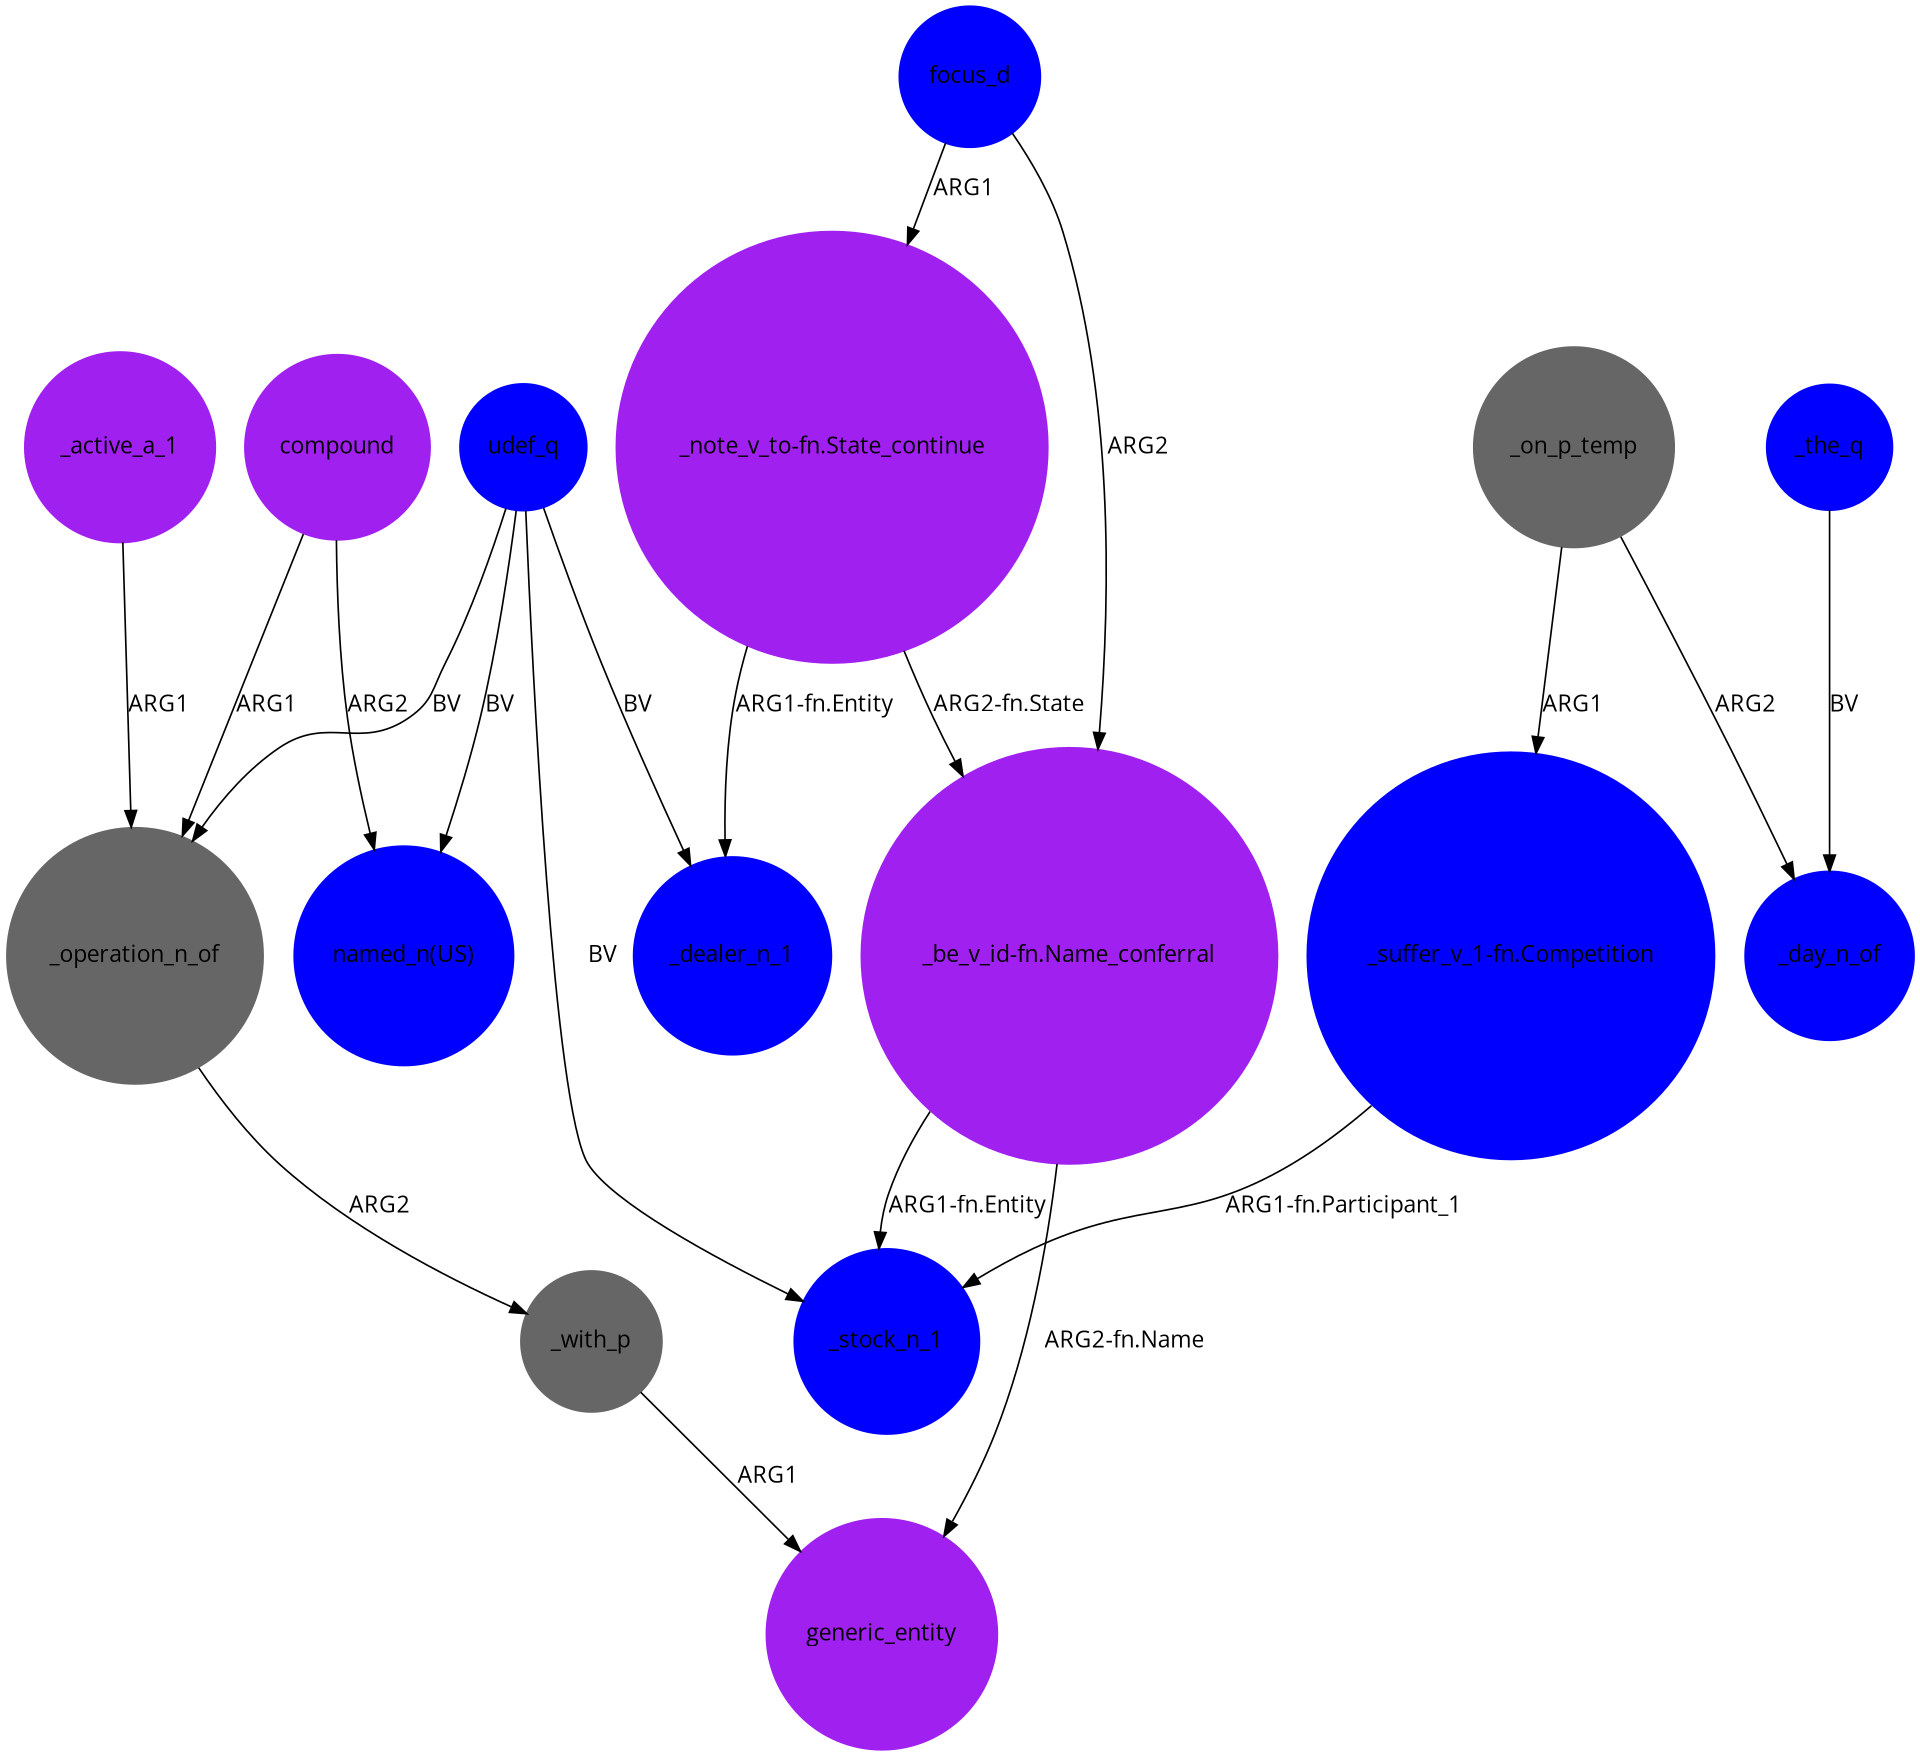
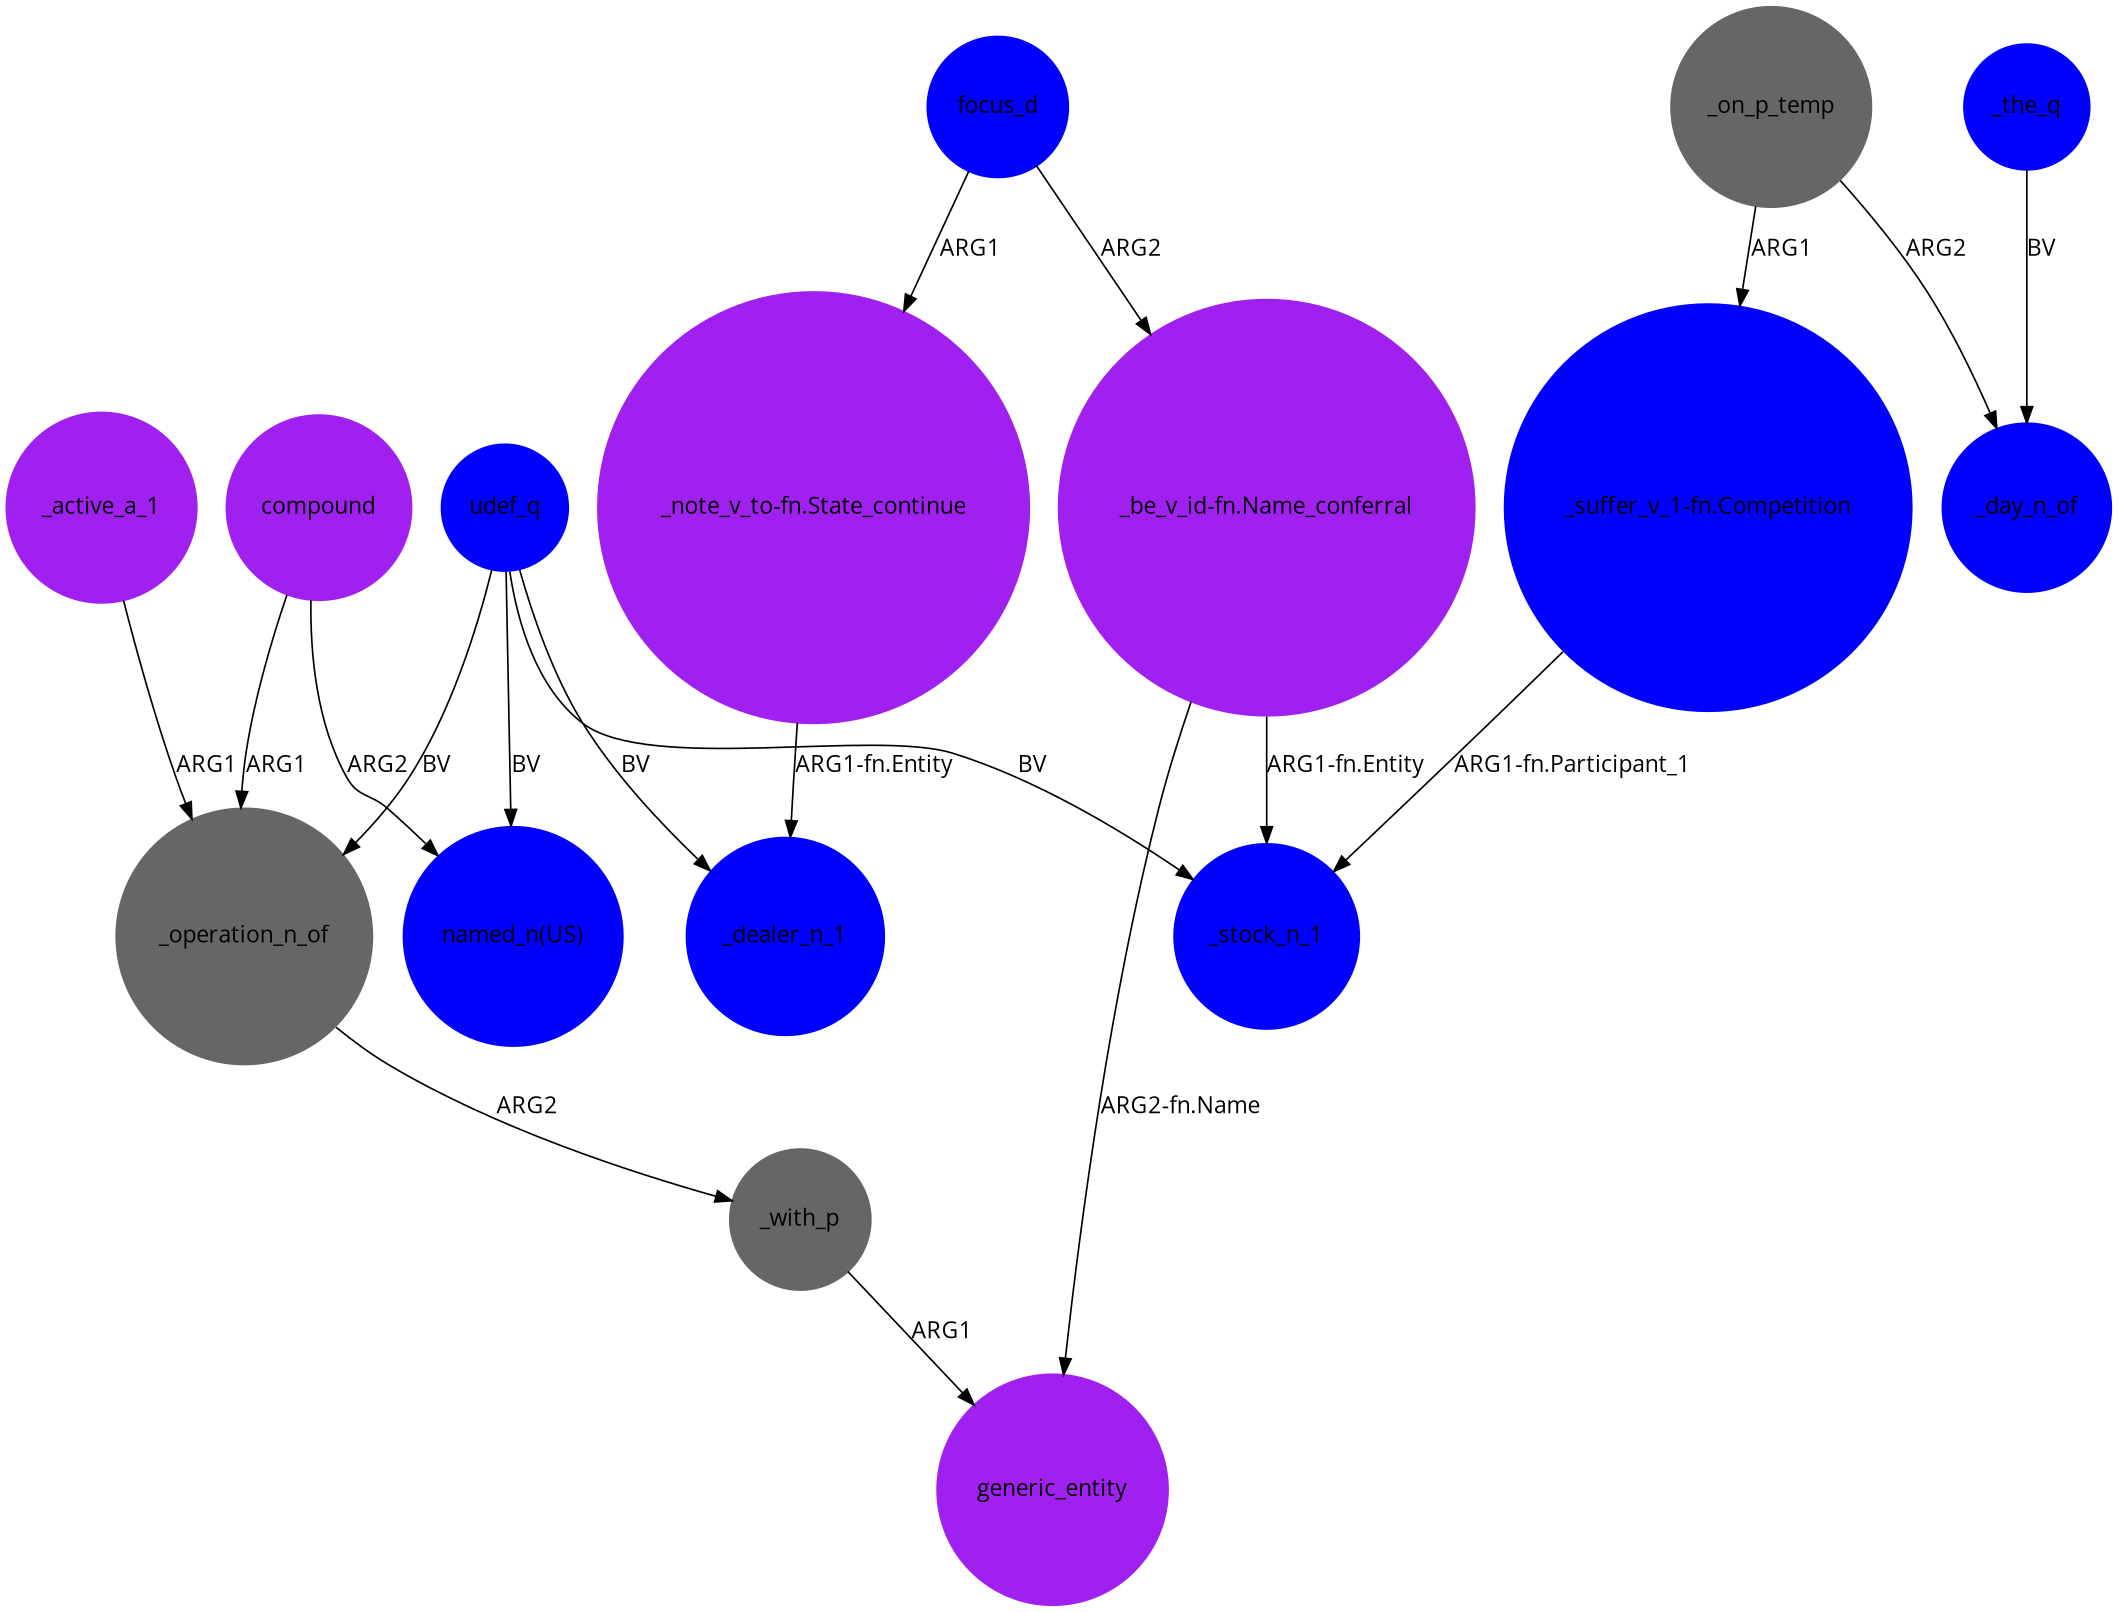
(928, 707) -> none
